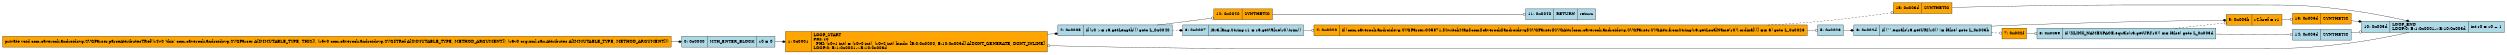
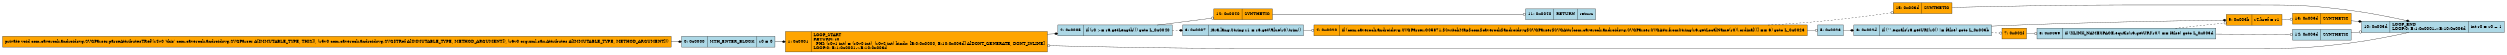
(822, 39) -> (827, 39)
